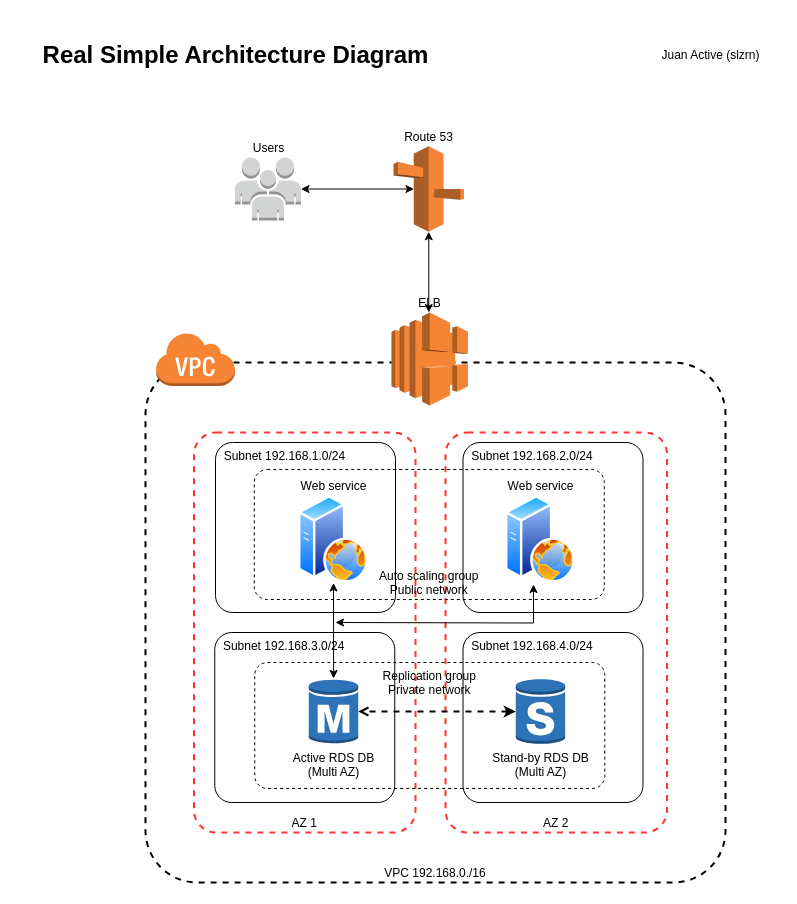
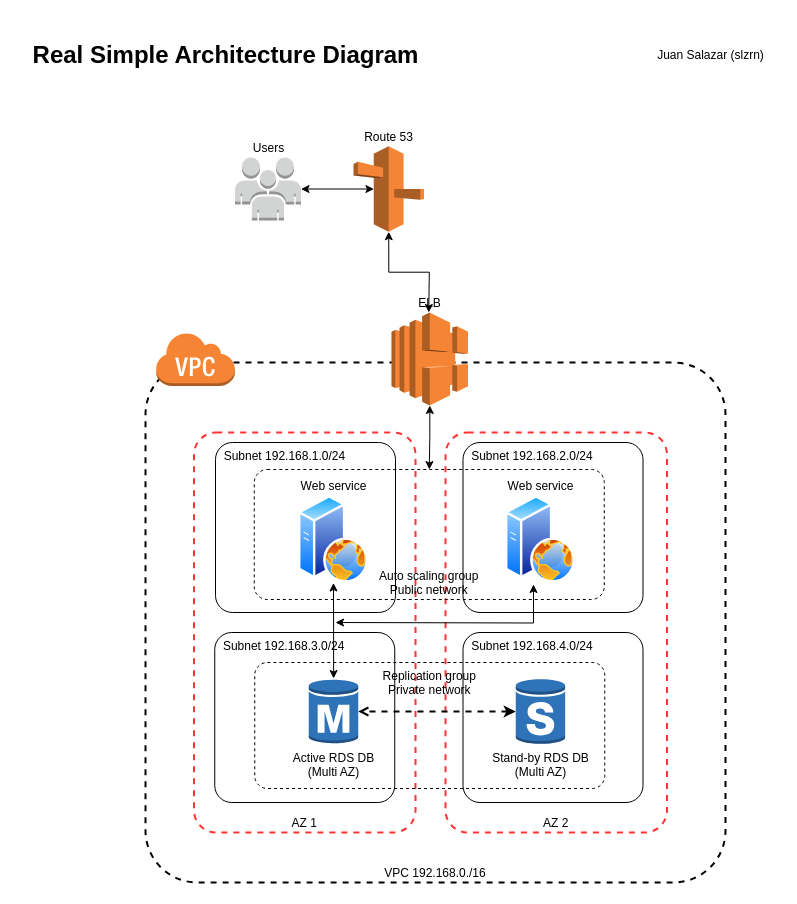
(236, 56) -> (226, 56)
(711, 56) -> (711, 56)
(429, 189) -> (389, 189)
none -> (430, 438)
